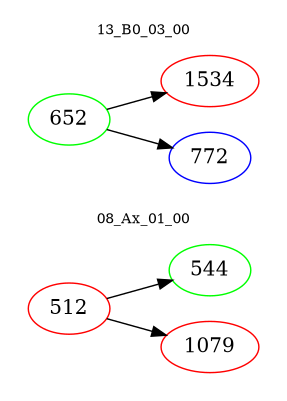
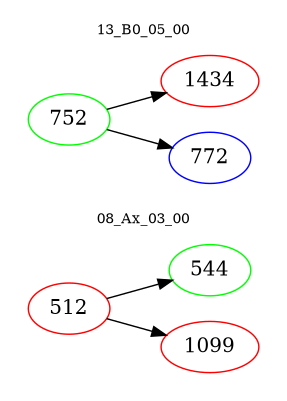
(144, 31) -> (144, 31)
(210, 81) -> (210, 81)
(69, 119) -> (69, 119)
(144, 220) -> (144, 220)
(210, 347) -> (210, 347)
